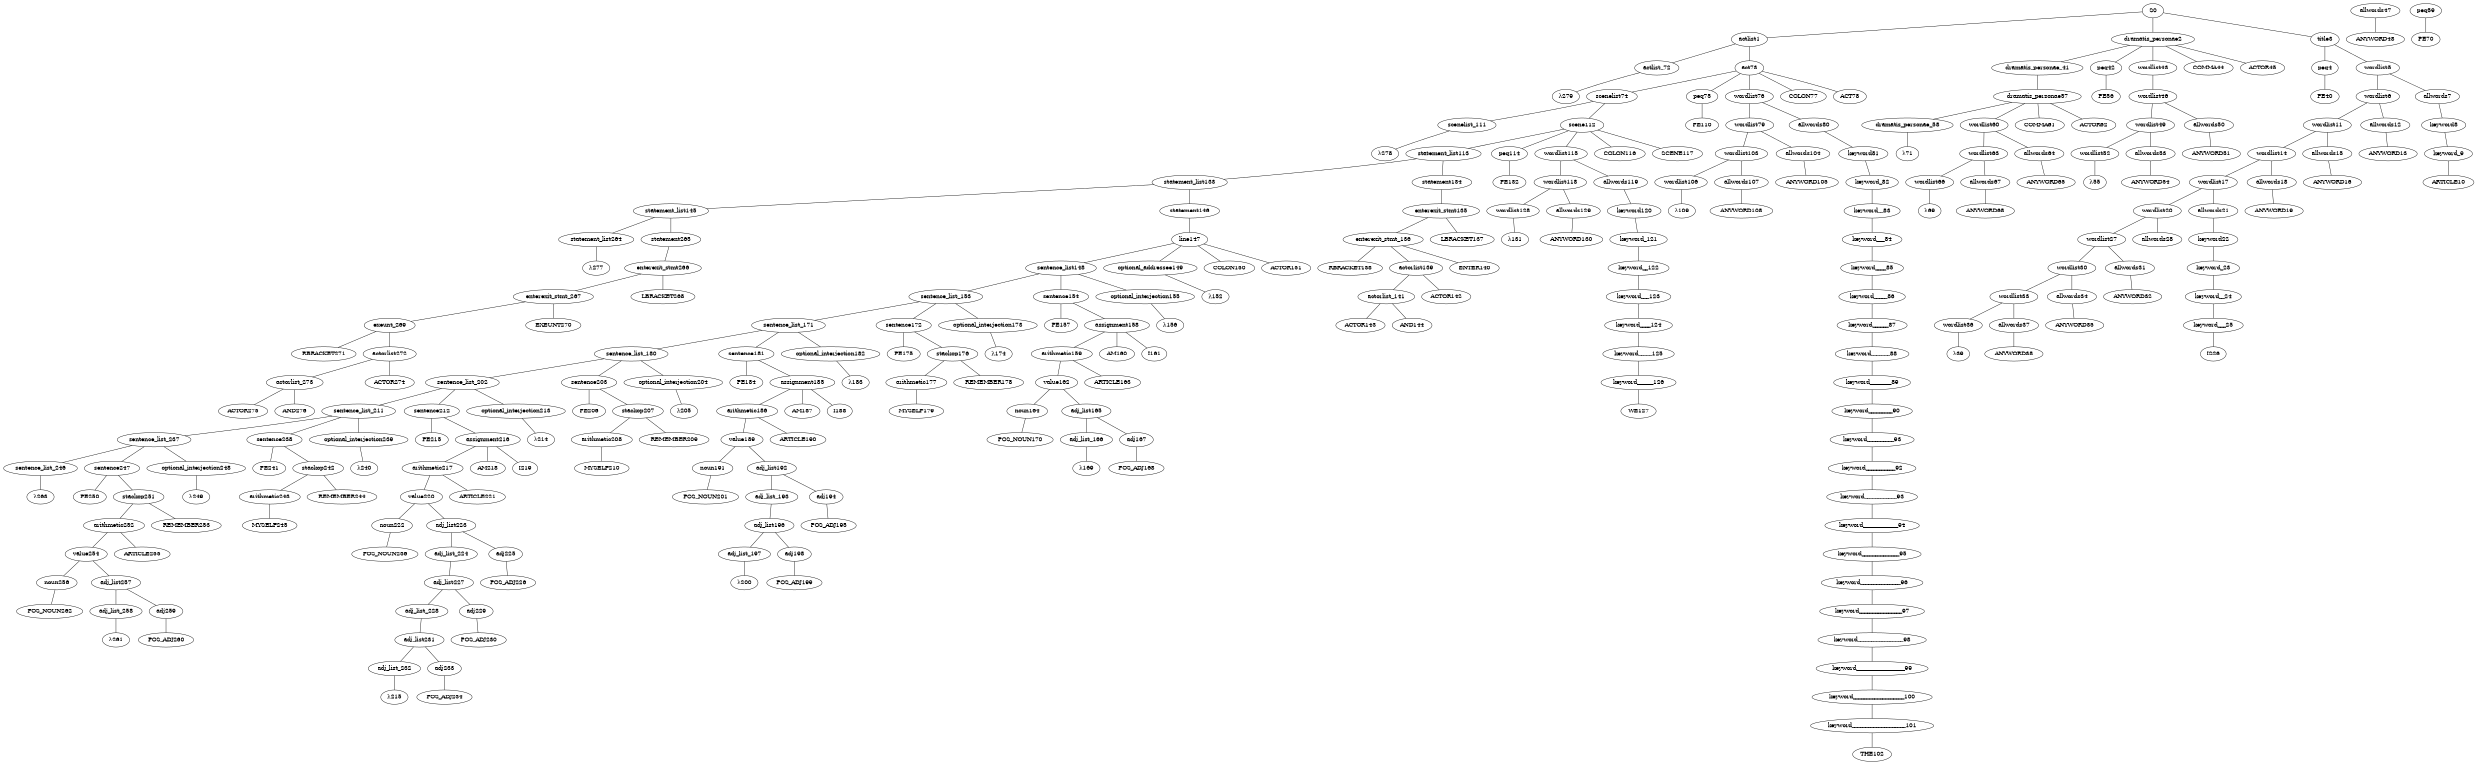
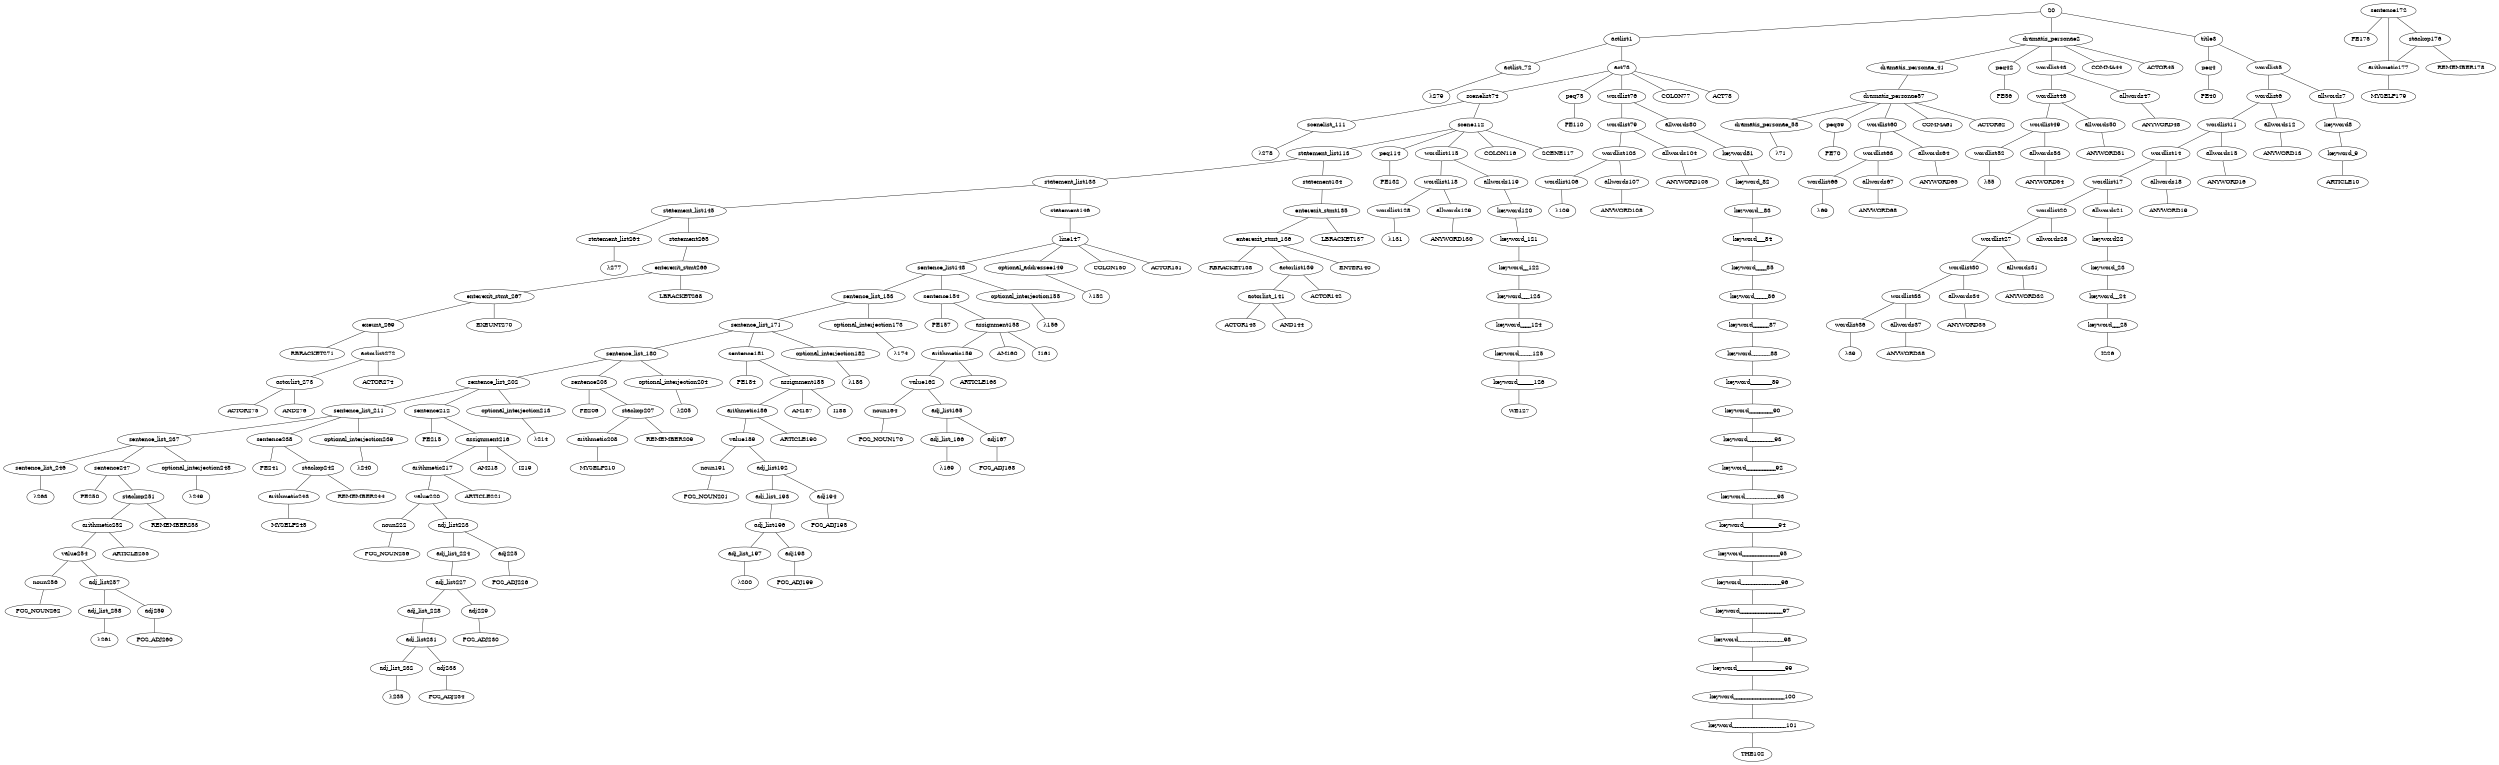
none -> (2093, 82)
none -> (1863, 112)
(925, 311) -> (2388, 39)
(394, 697) -> (396, 697)
